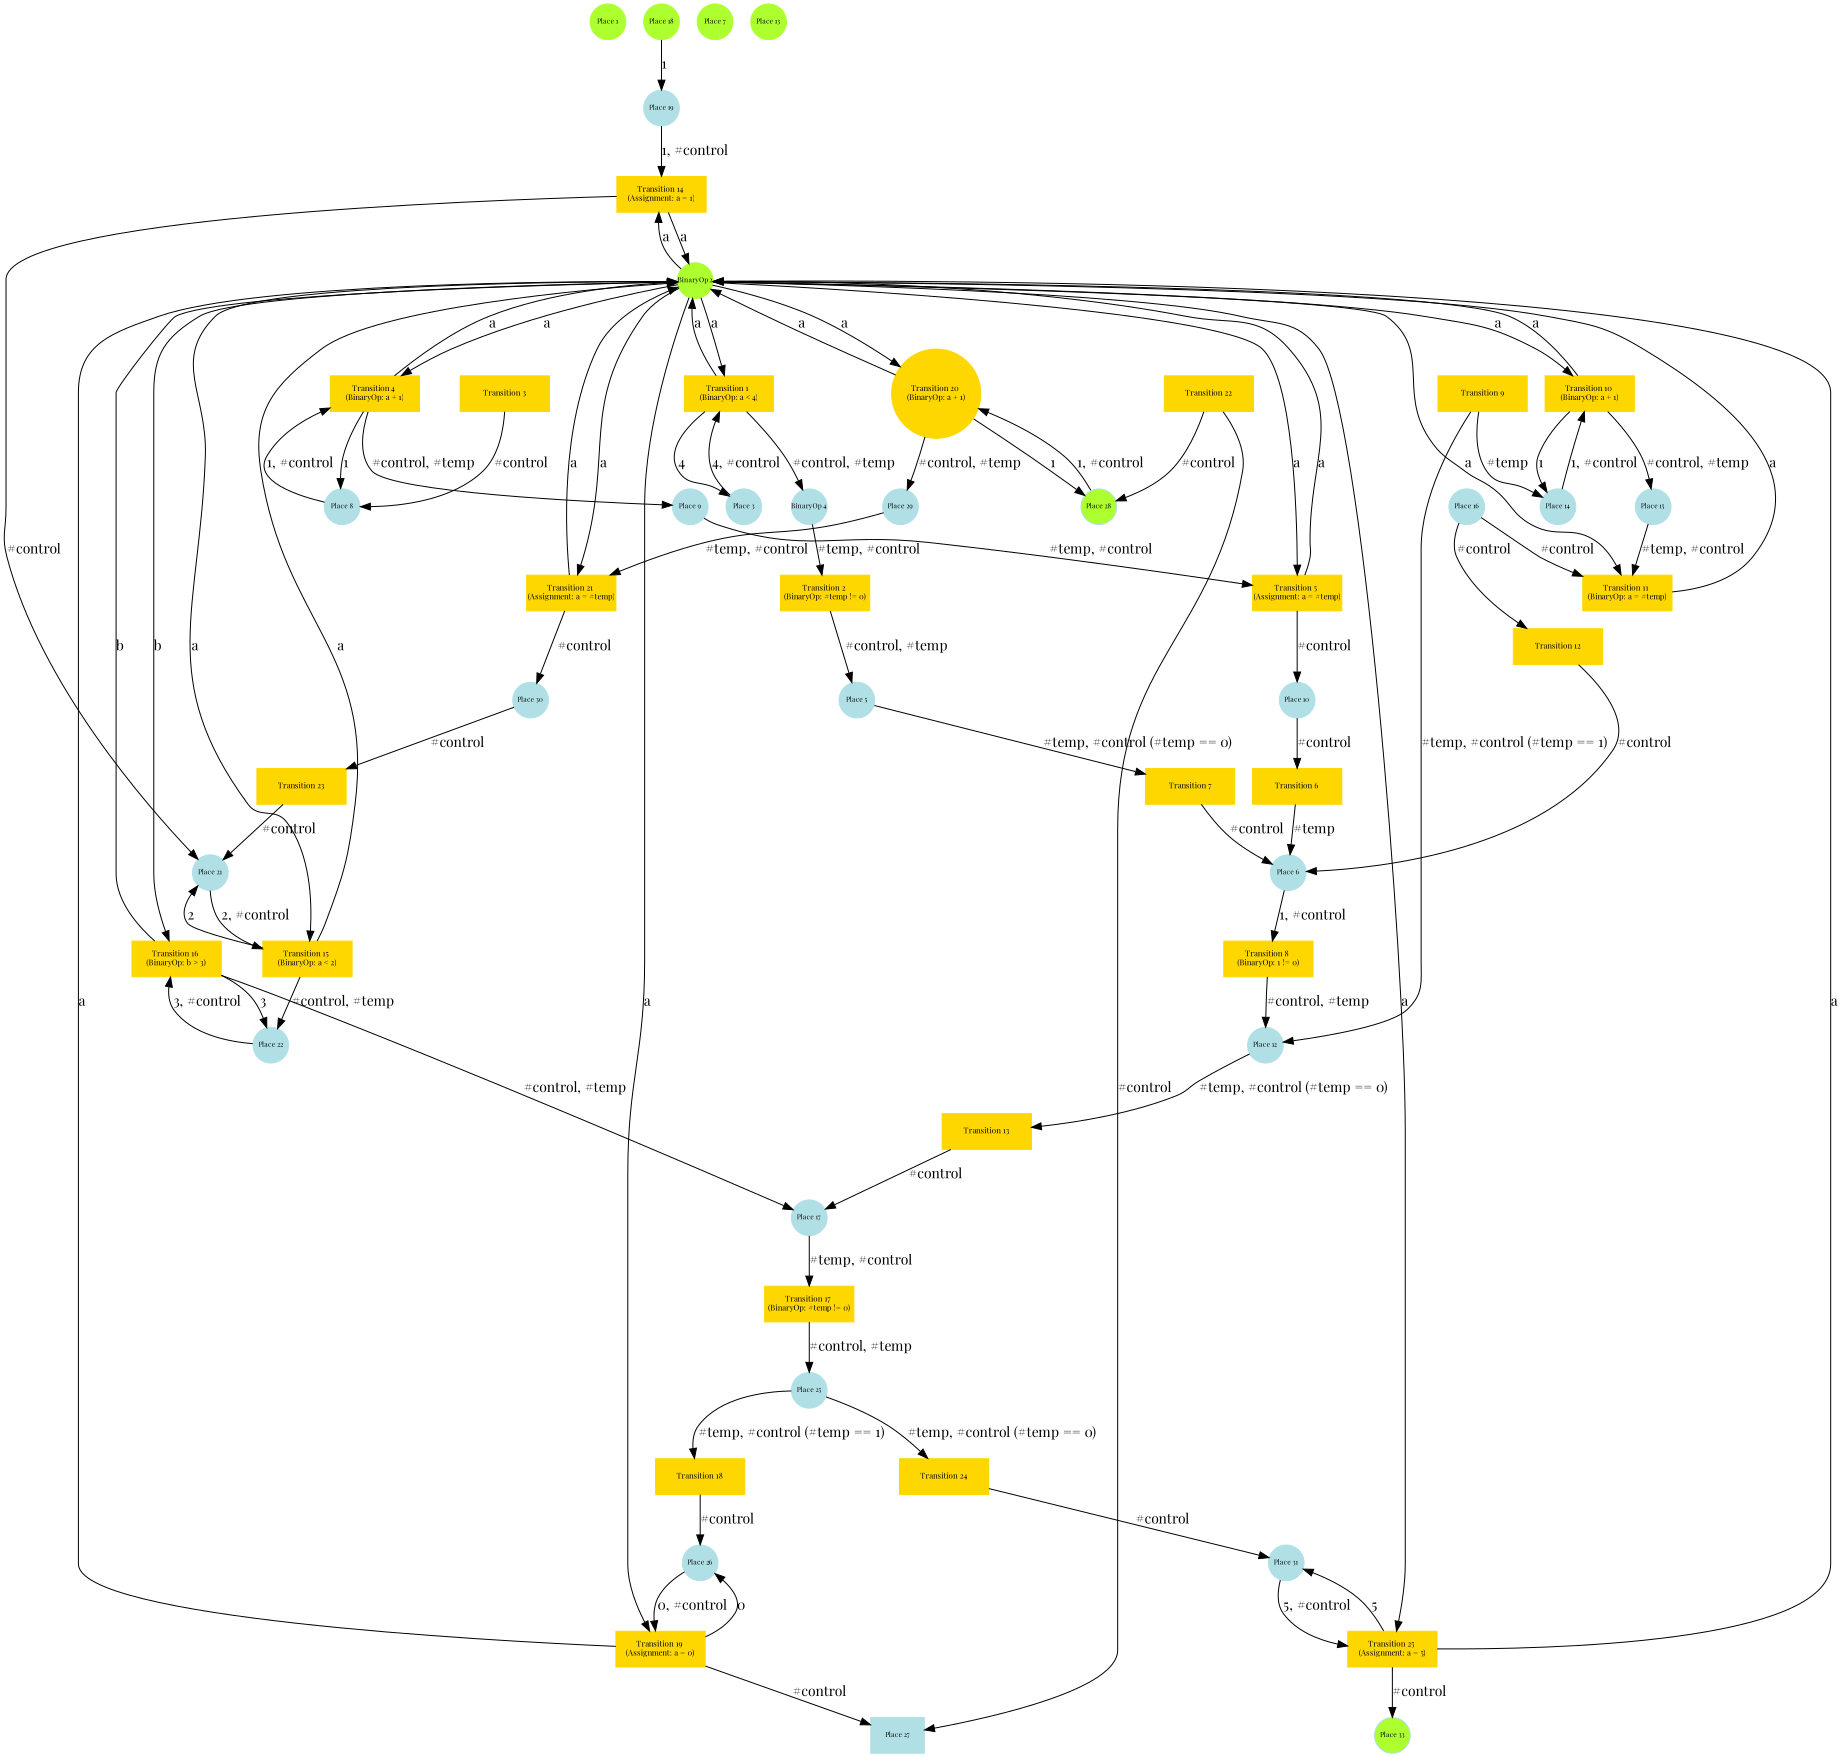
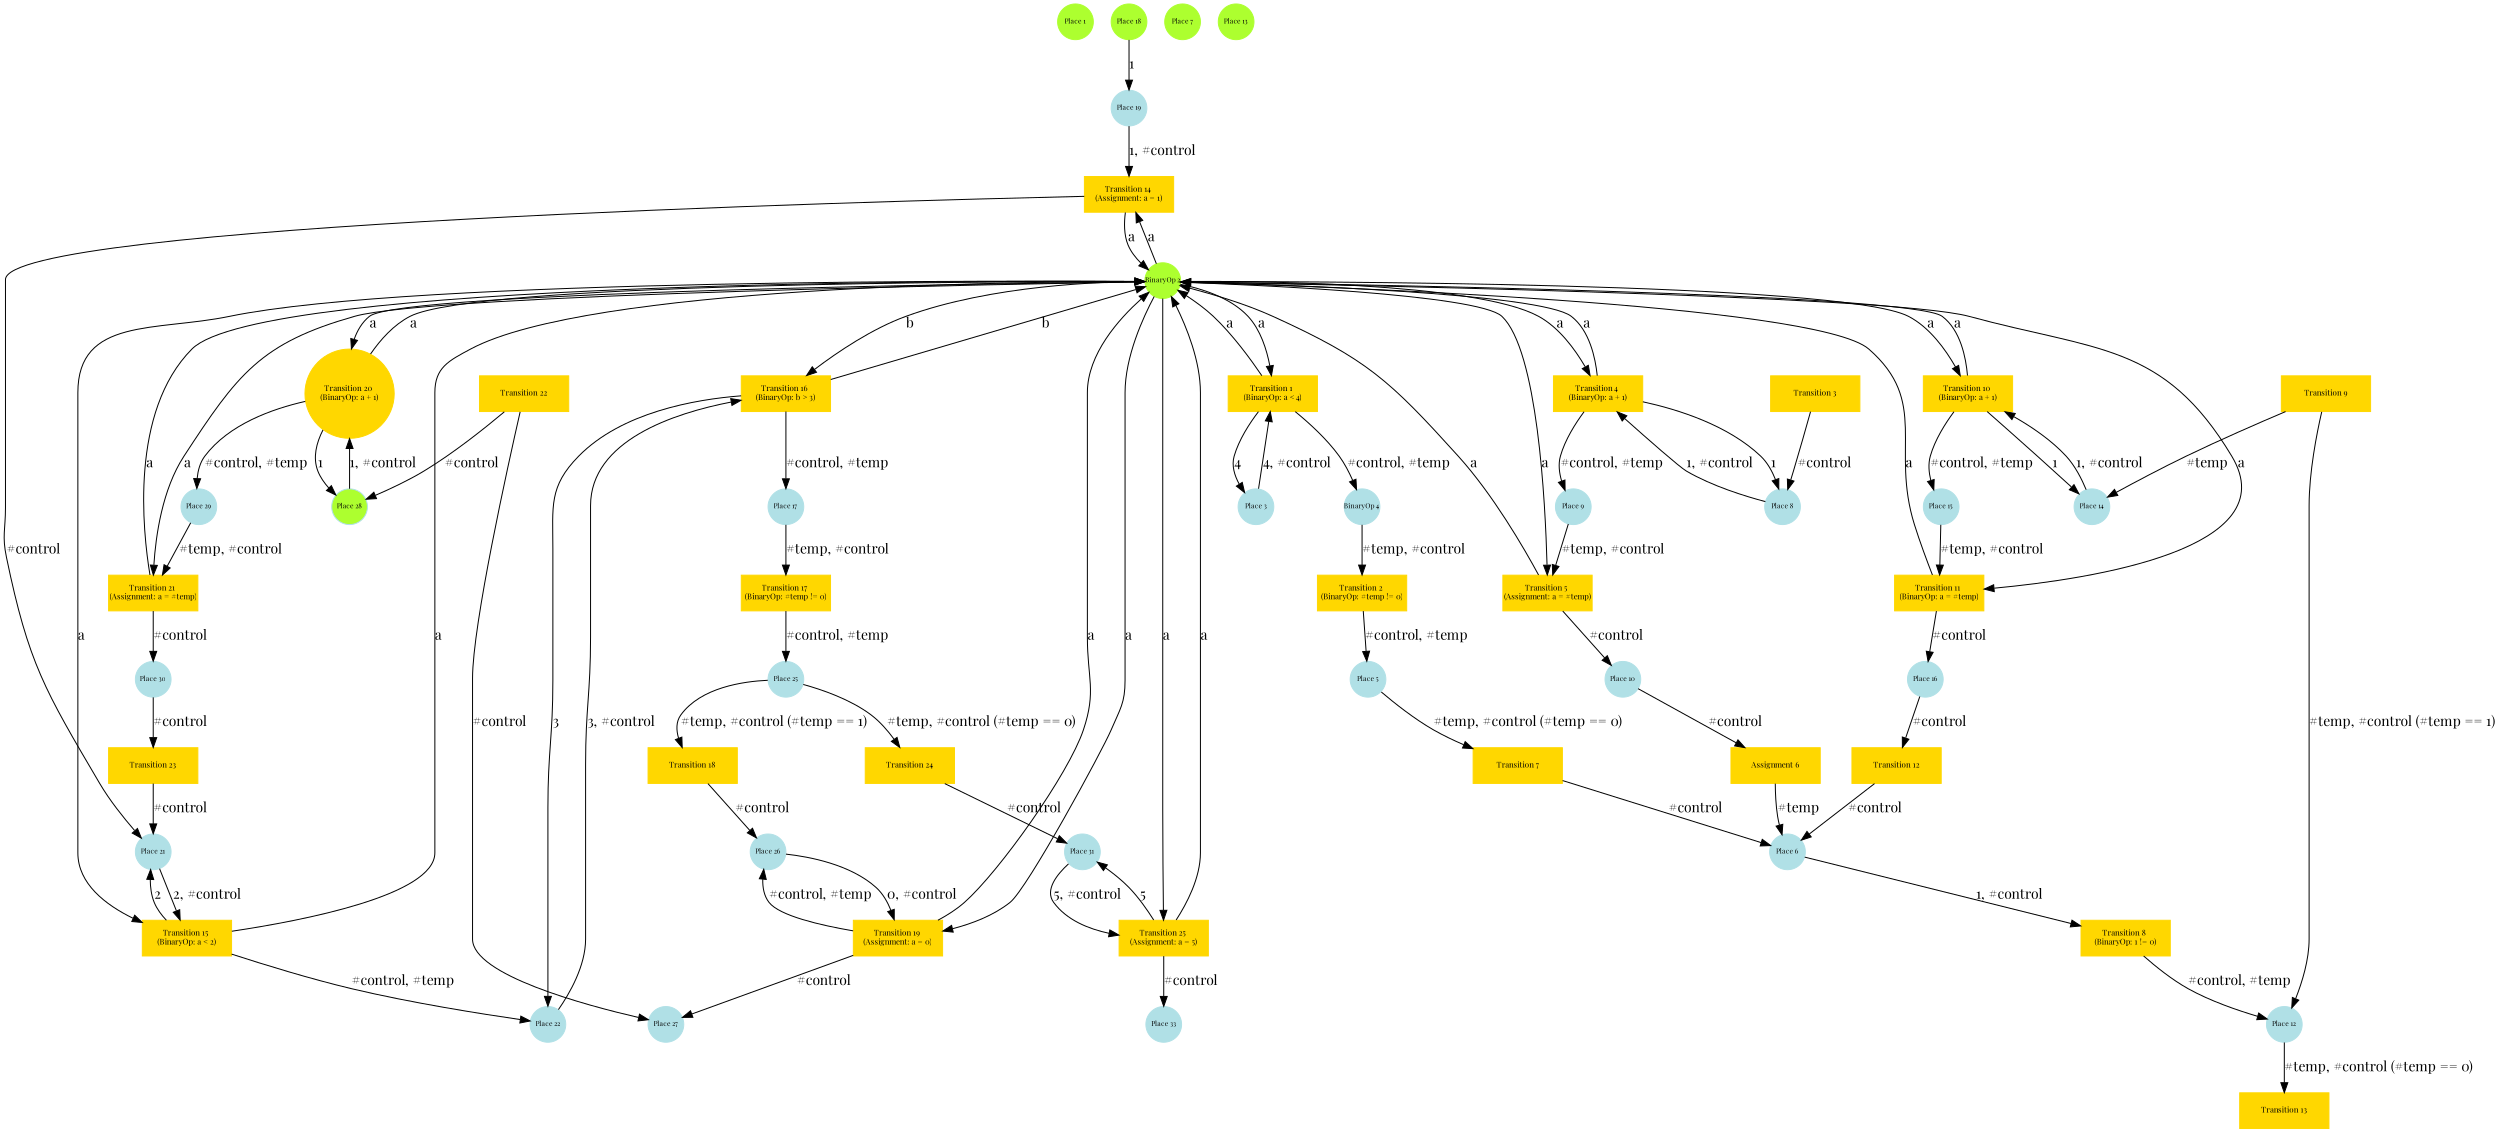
(1526, 548) -> (1933, 631)
(1297, 786) -> (1776, 766)
(893, 1177) -> none
(743, 1606) -> (823, 895)
(898, 1735) -> (666, 1024)
(1392, 1735) -> (1164, 1024)
